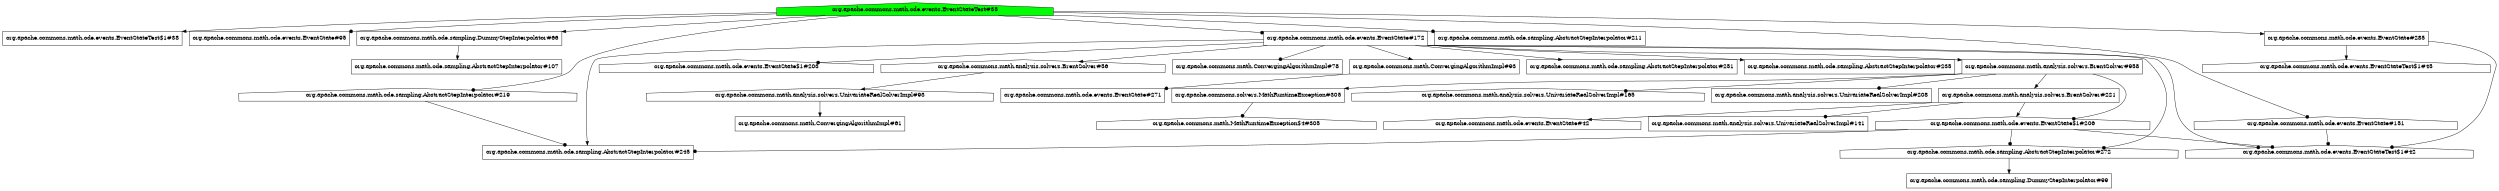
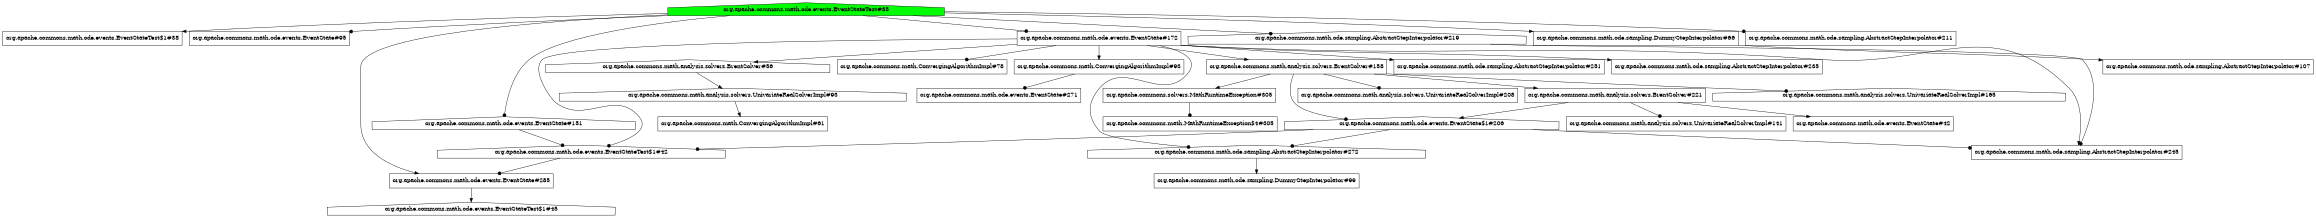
(736, 67) -> none
(2052, 67) -> (1297, 67)
(2487, 100) -> (531, 166)
(1236, 124) -> (1190, 124)
(1512, 124) -> (1873, 124)
